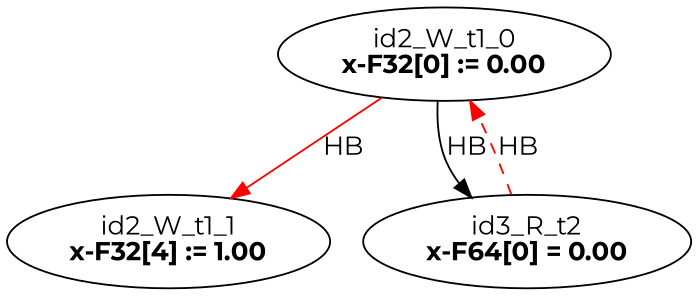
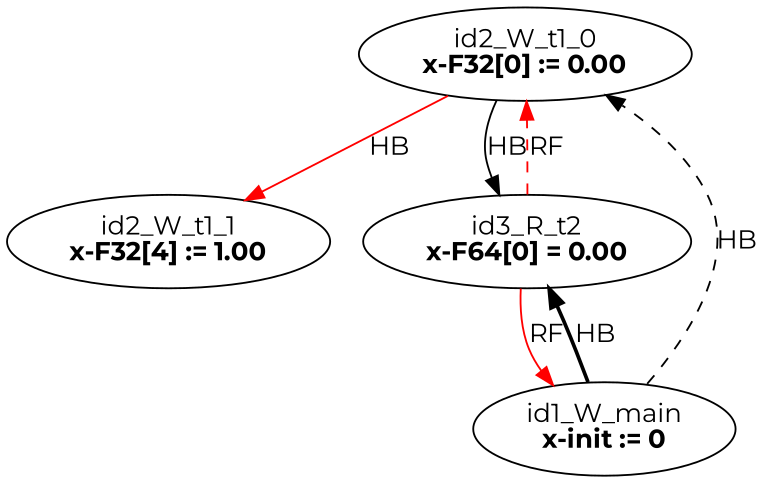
(518, 148) -> (546, 148)
none -> (604, 429)
